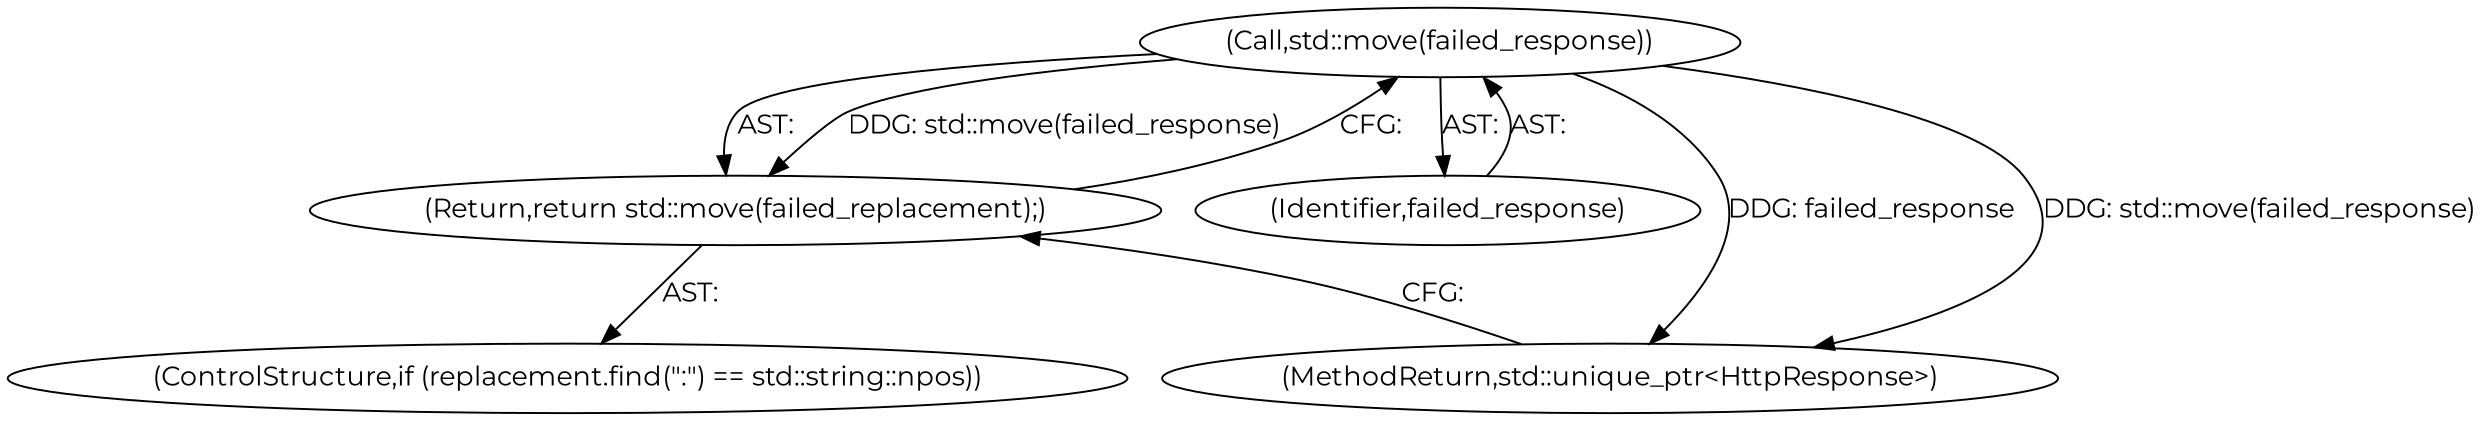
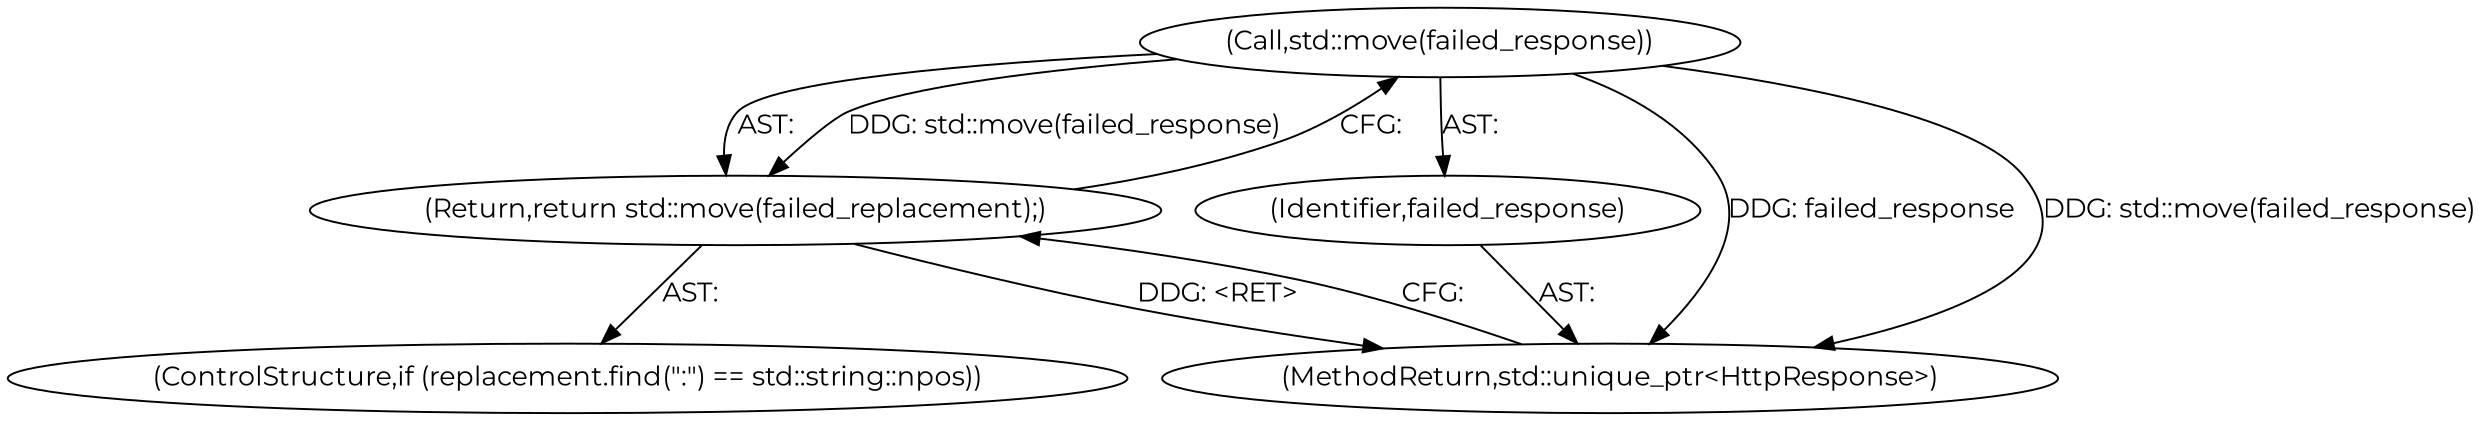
(1510, 136) -> (1522, 287)
none -> (1107, 303)
